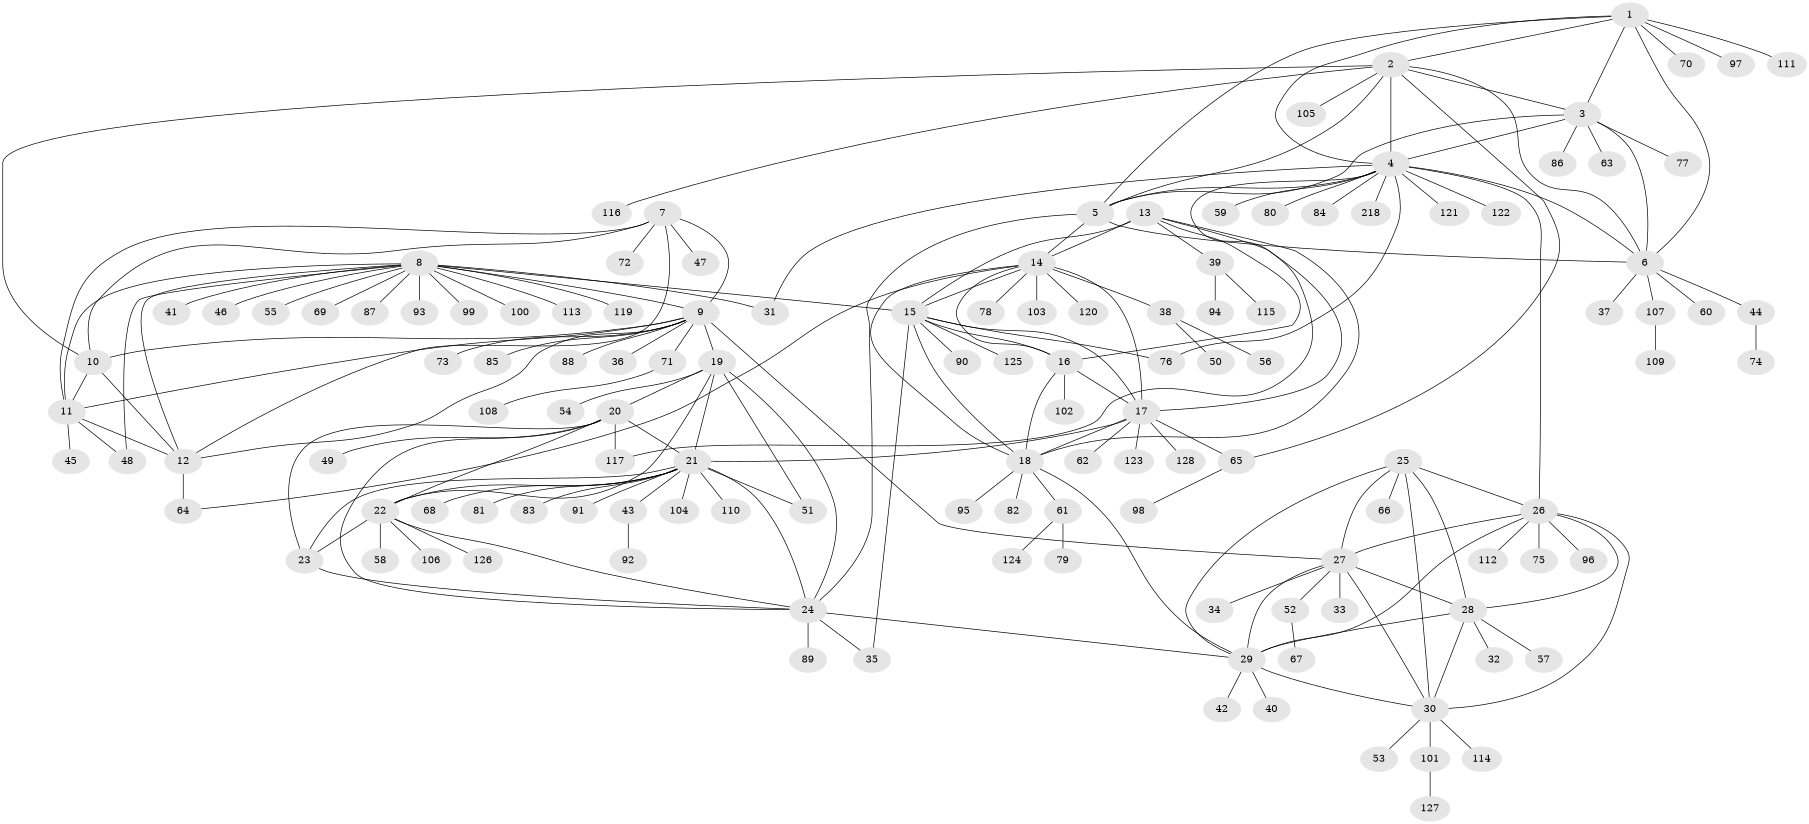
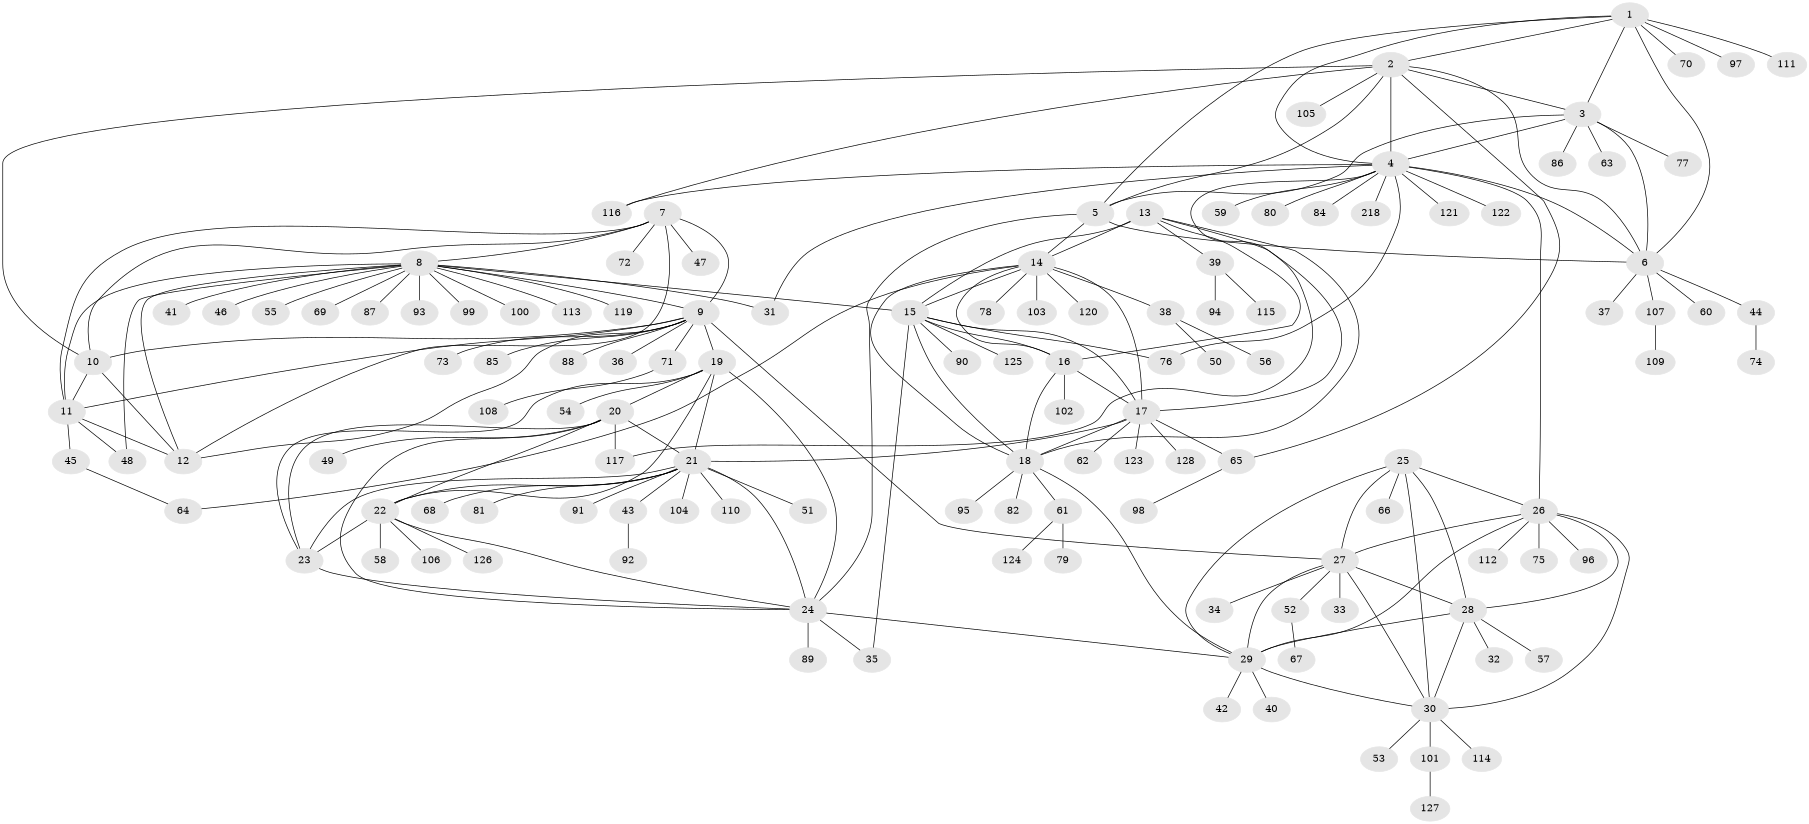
(1249, 188) -> (998, 171)
none -> (545, 248)
(763, 437) -> (448, 432)
(183, 486) -> (127, 486)
(529, 511) -> none
